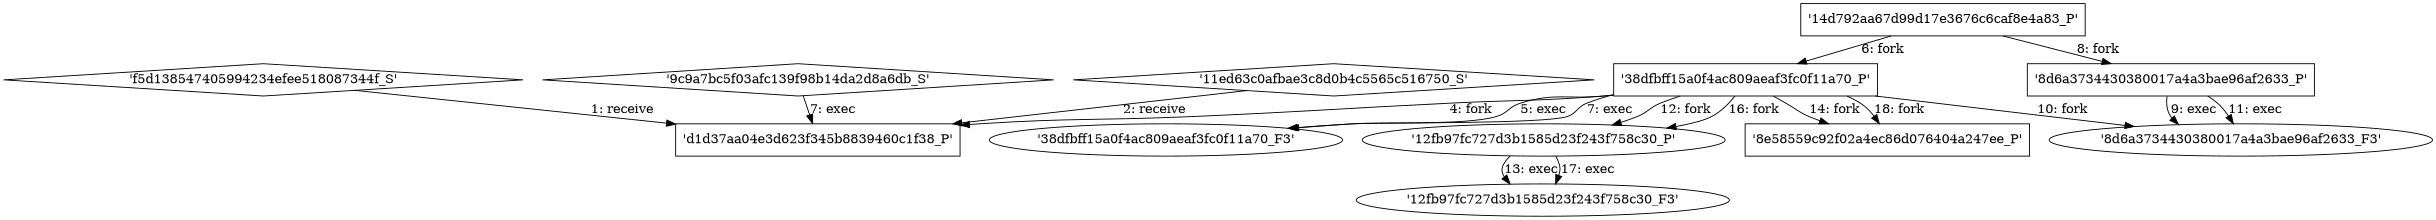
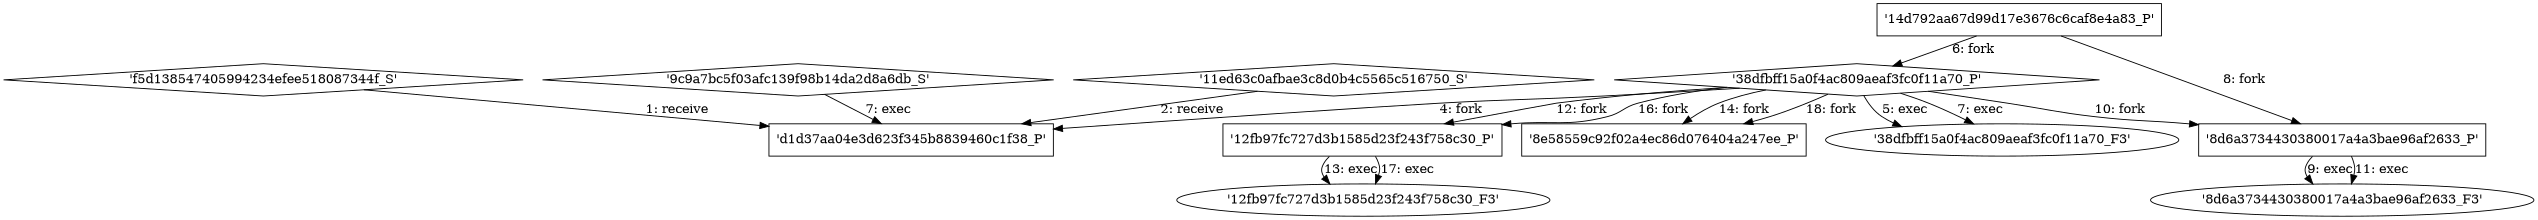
(1746, 80) -> (1857, 80)
(2000, 111) -> (2058, 112)
(1544, 140) -> (1362, 140)
